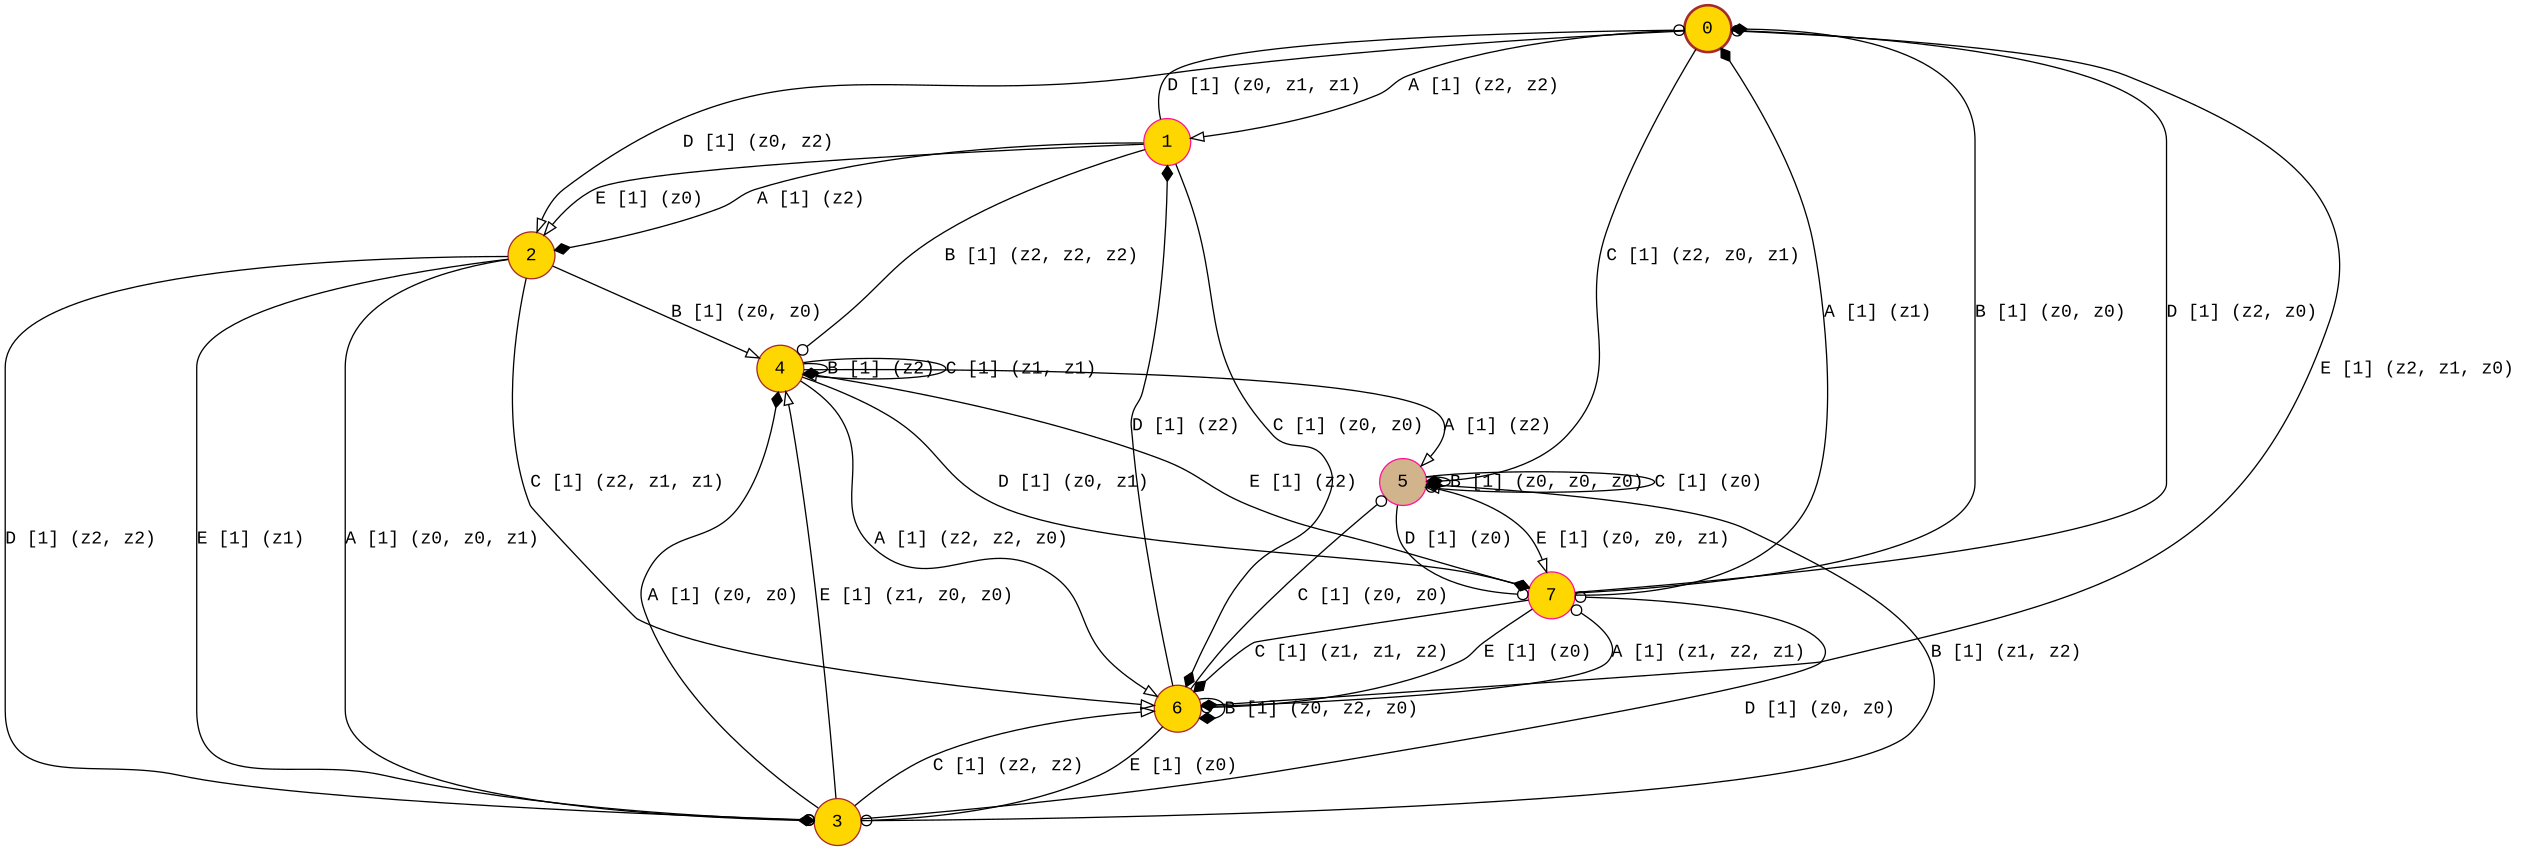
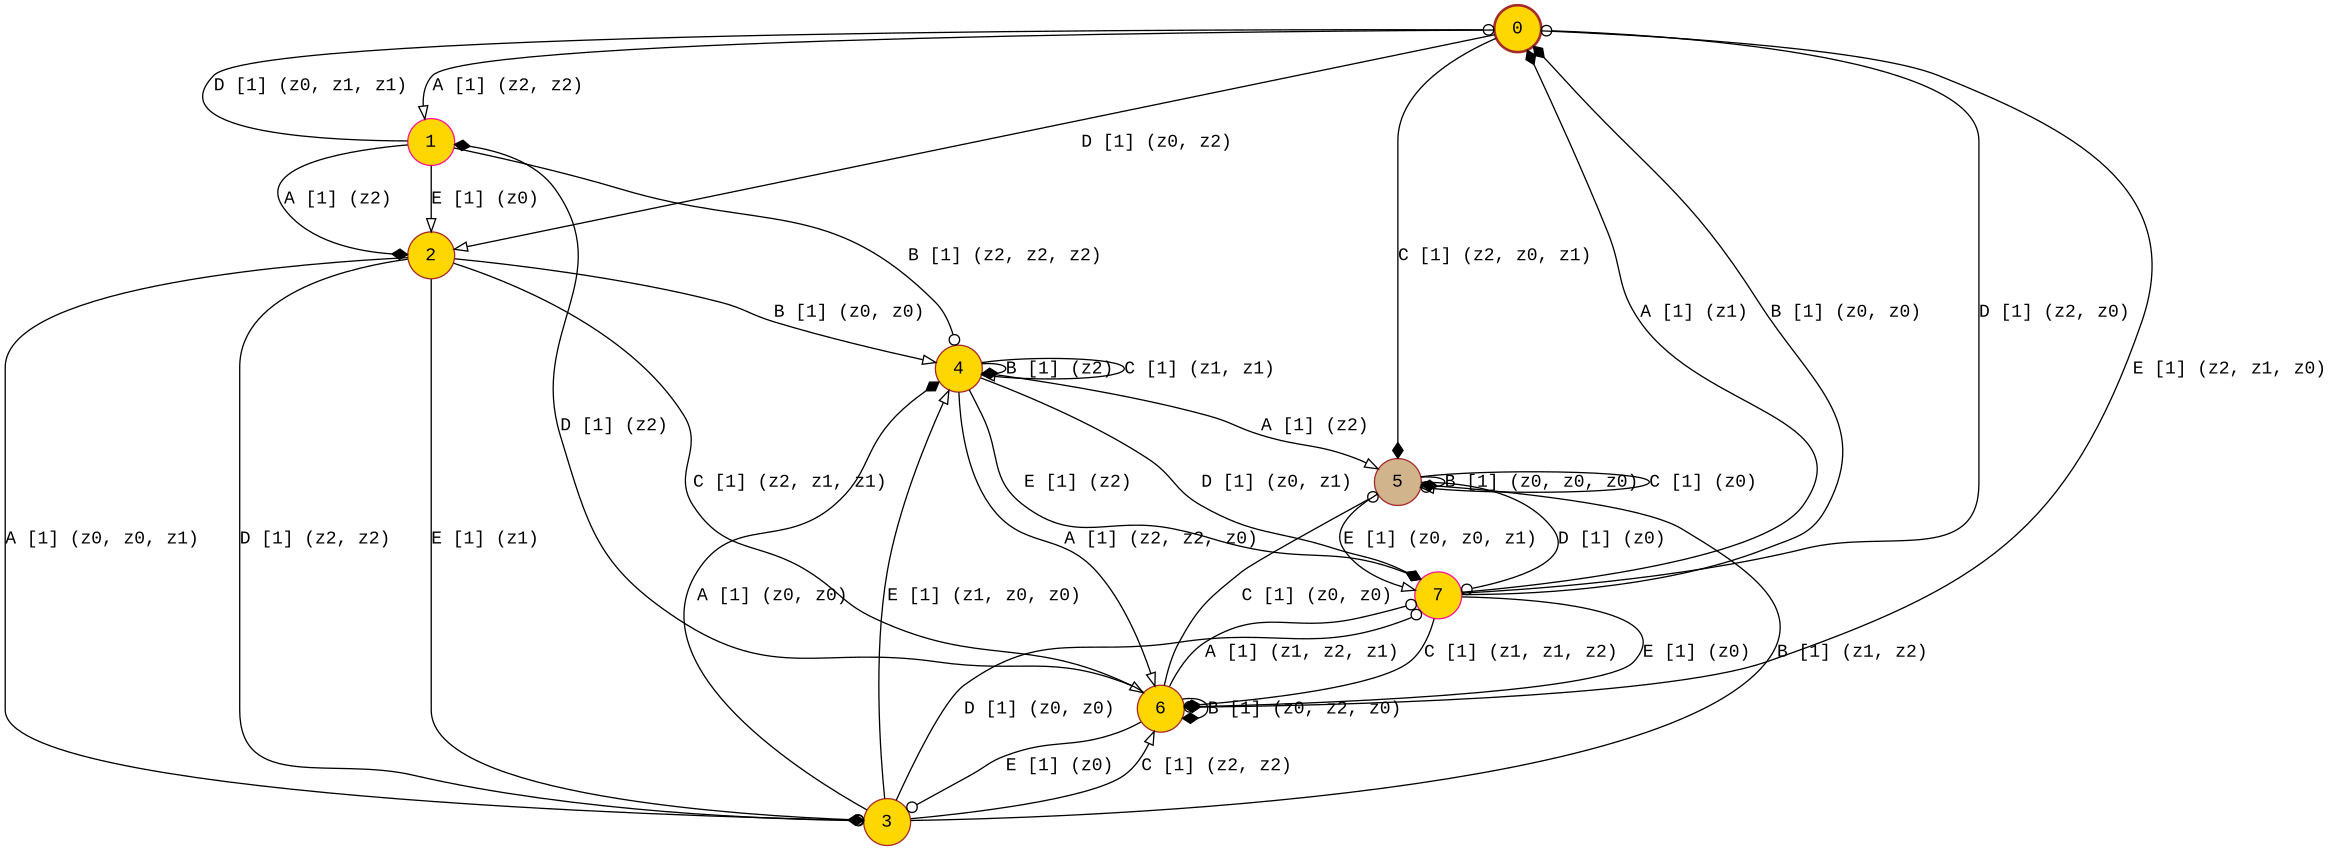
(1288, 444) -> none
(1403, 482) -> (1398, 482)
